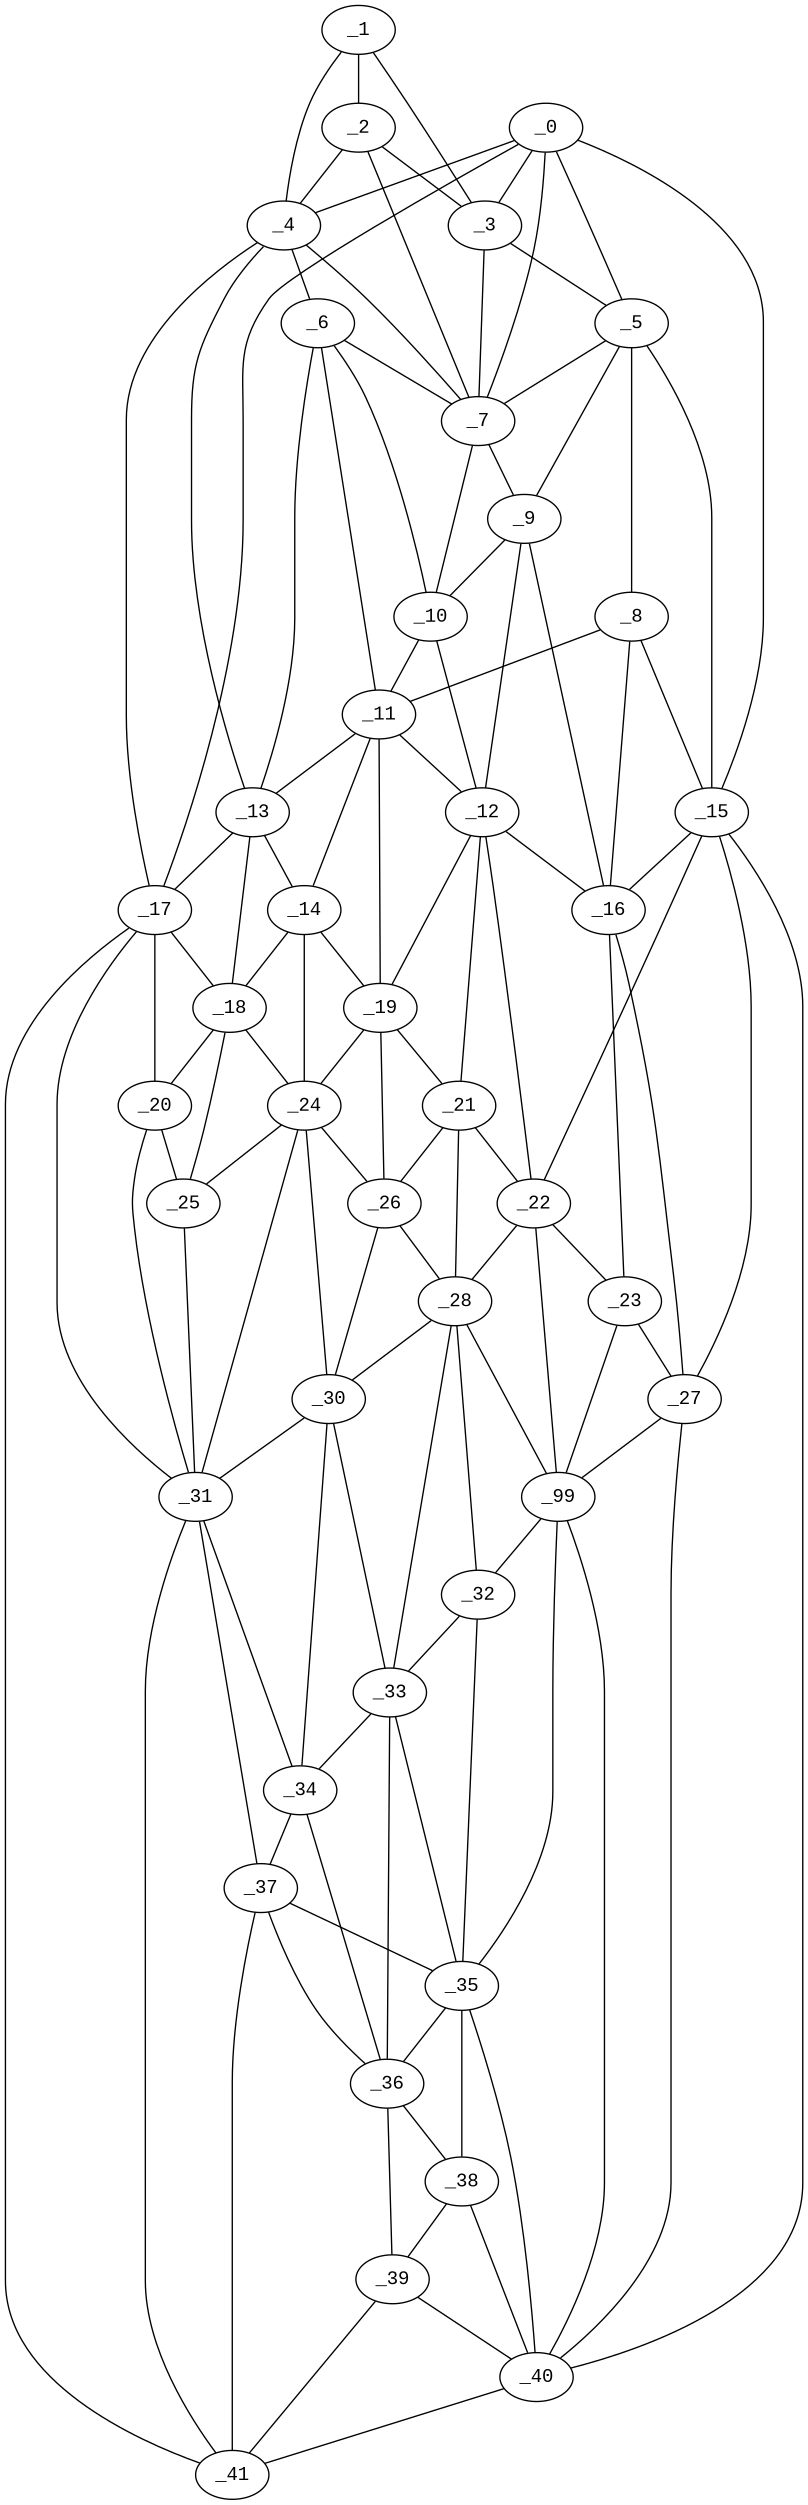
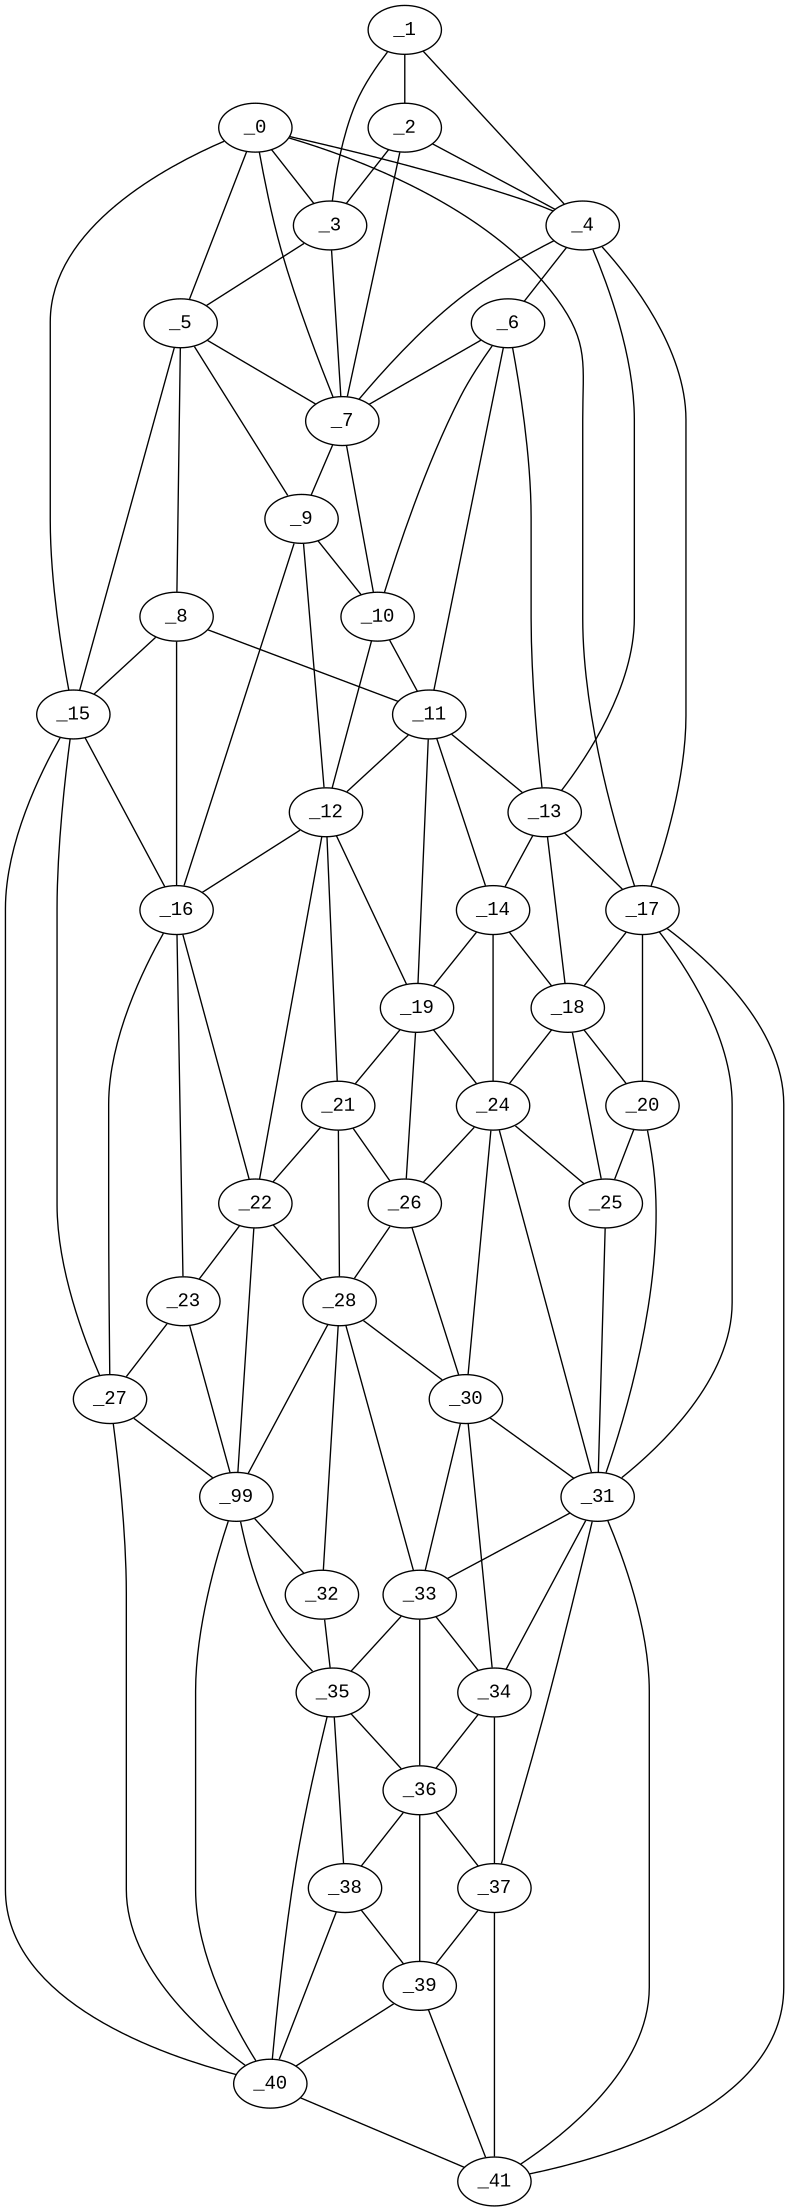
(624, 1008) -> (216, 1057)
(434, 1644) -> (509, 1546)
(361, 1937) -> (457, 1937)
